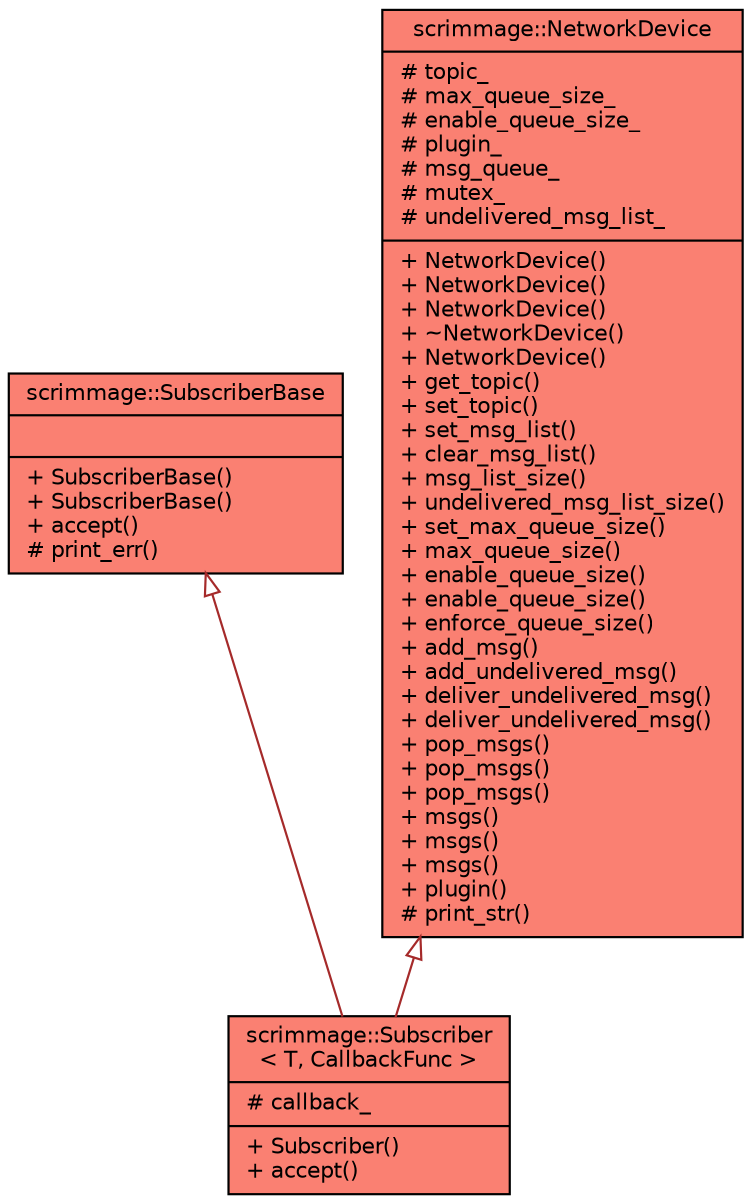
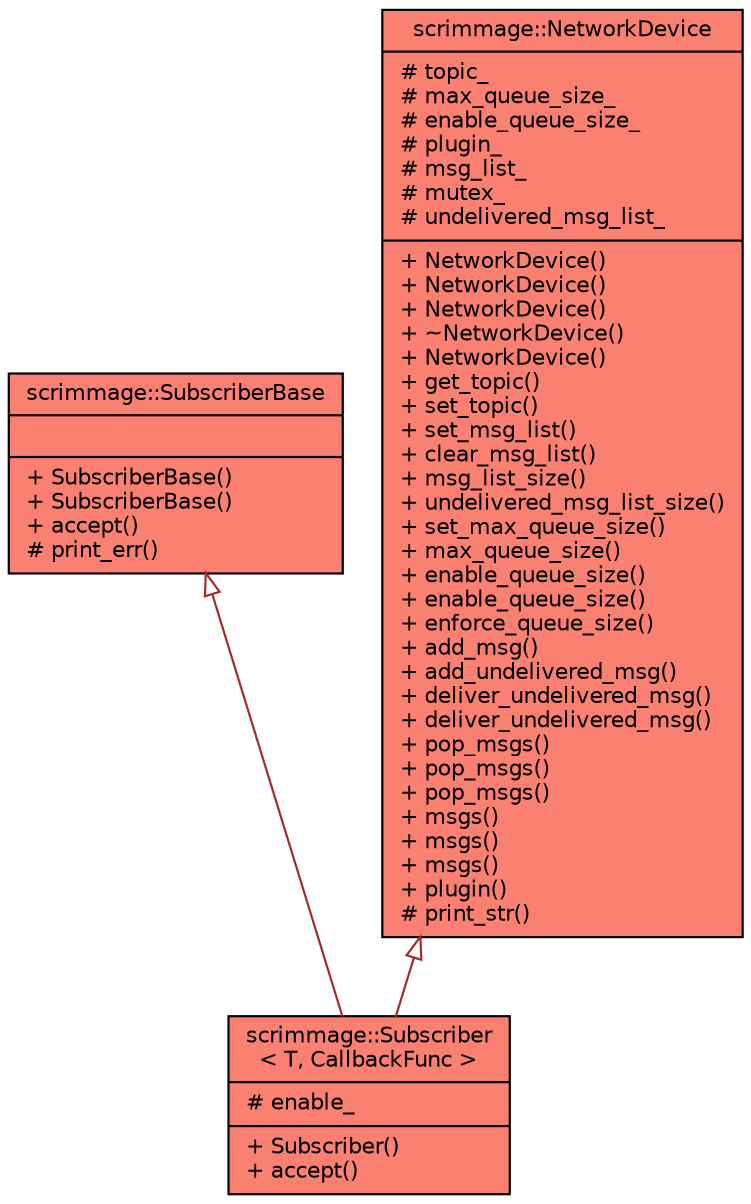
(480, 169) -> (464, 169)
(310, 1103) -> (301, 1103)
